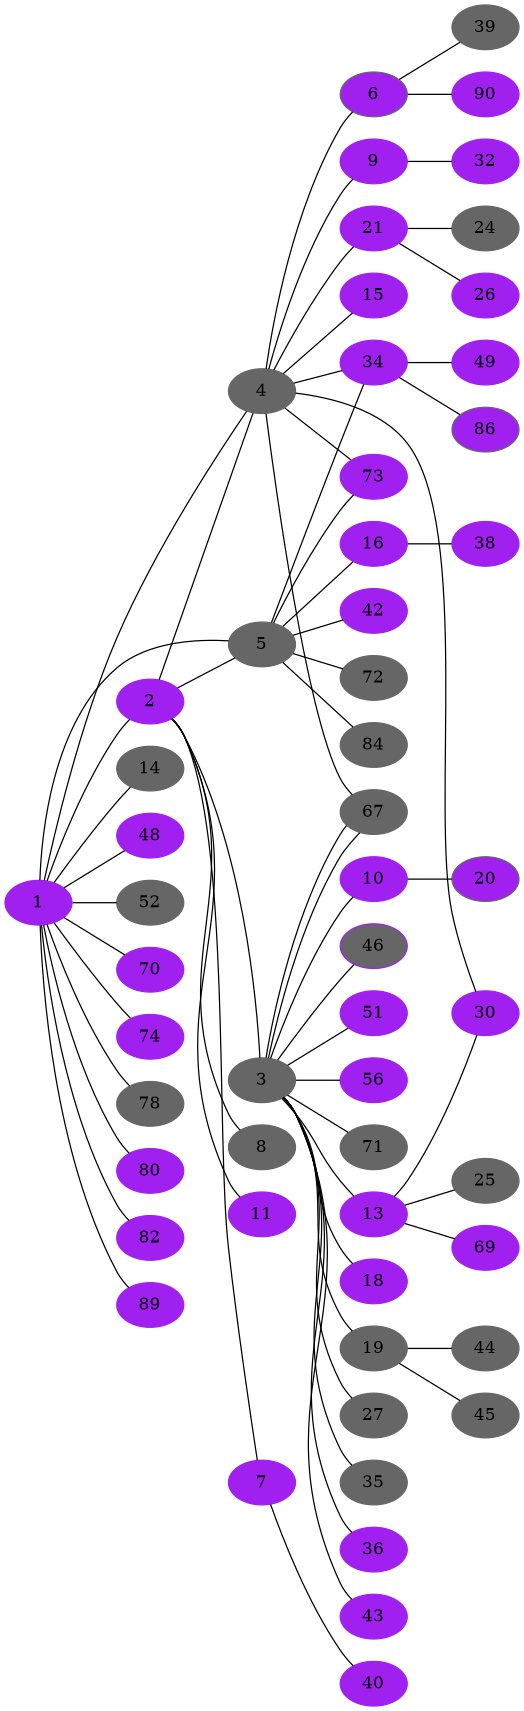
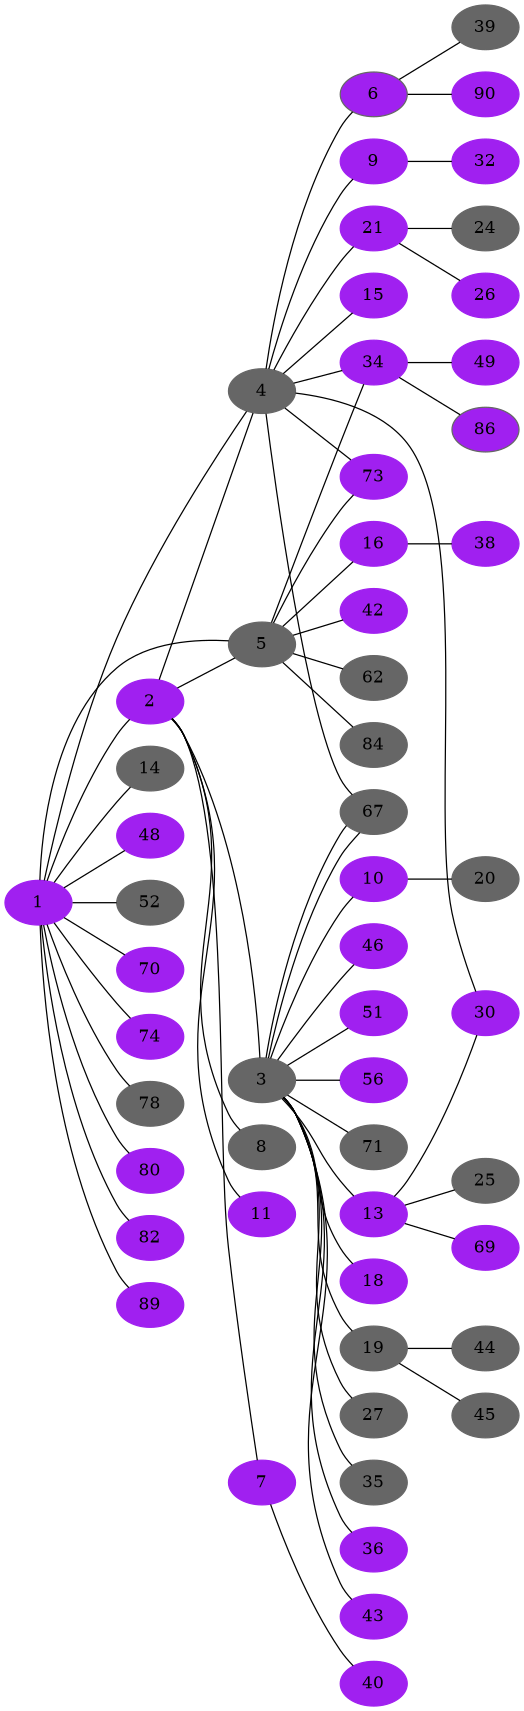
(374, 678) -> (374, 678)
(485, 879) -> (485, 879)
(374, 946) -> (374, 946)
